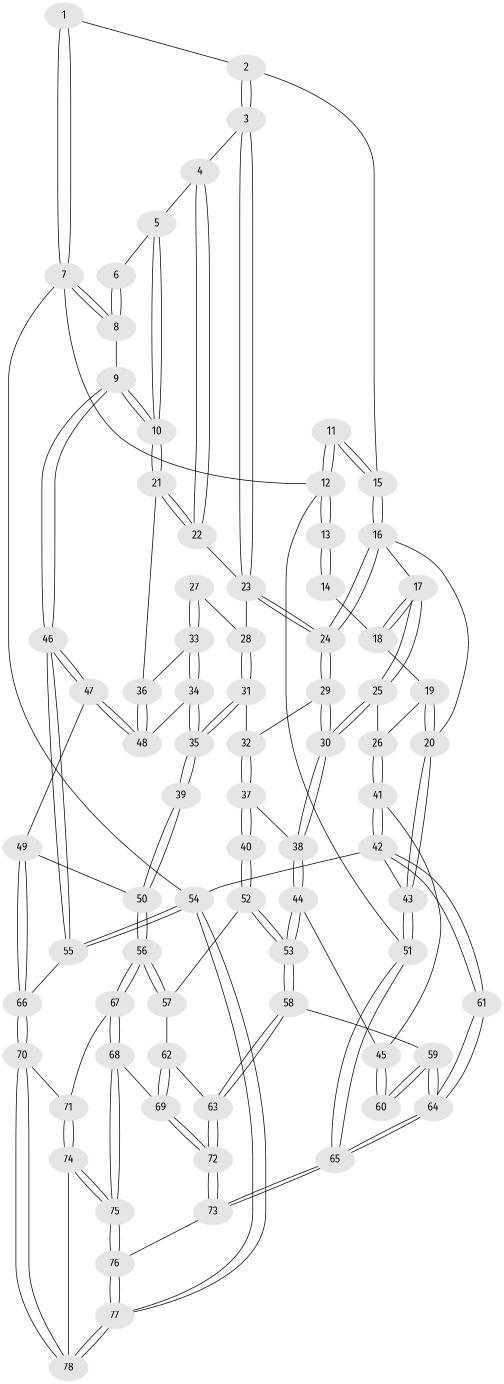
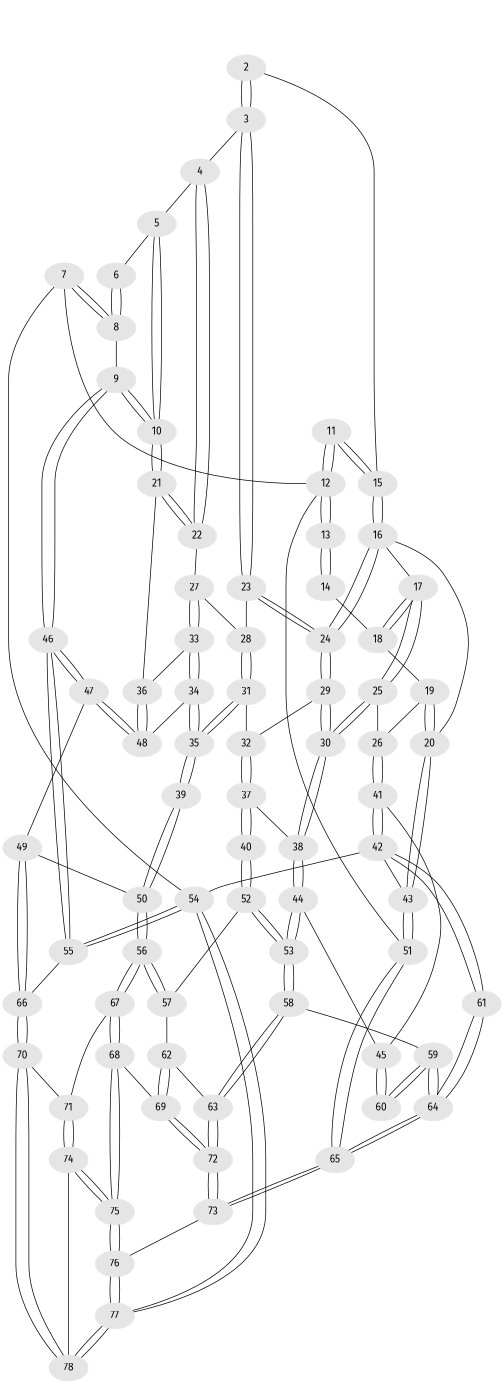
(64, 16) -> none
(222, 562) -> (196, 562)
